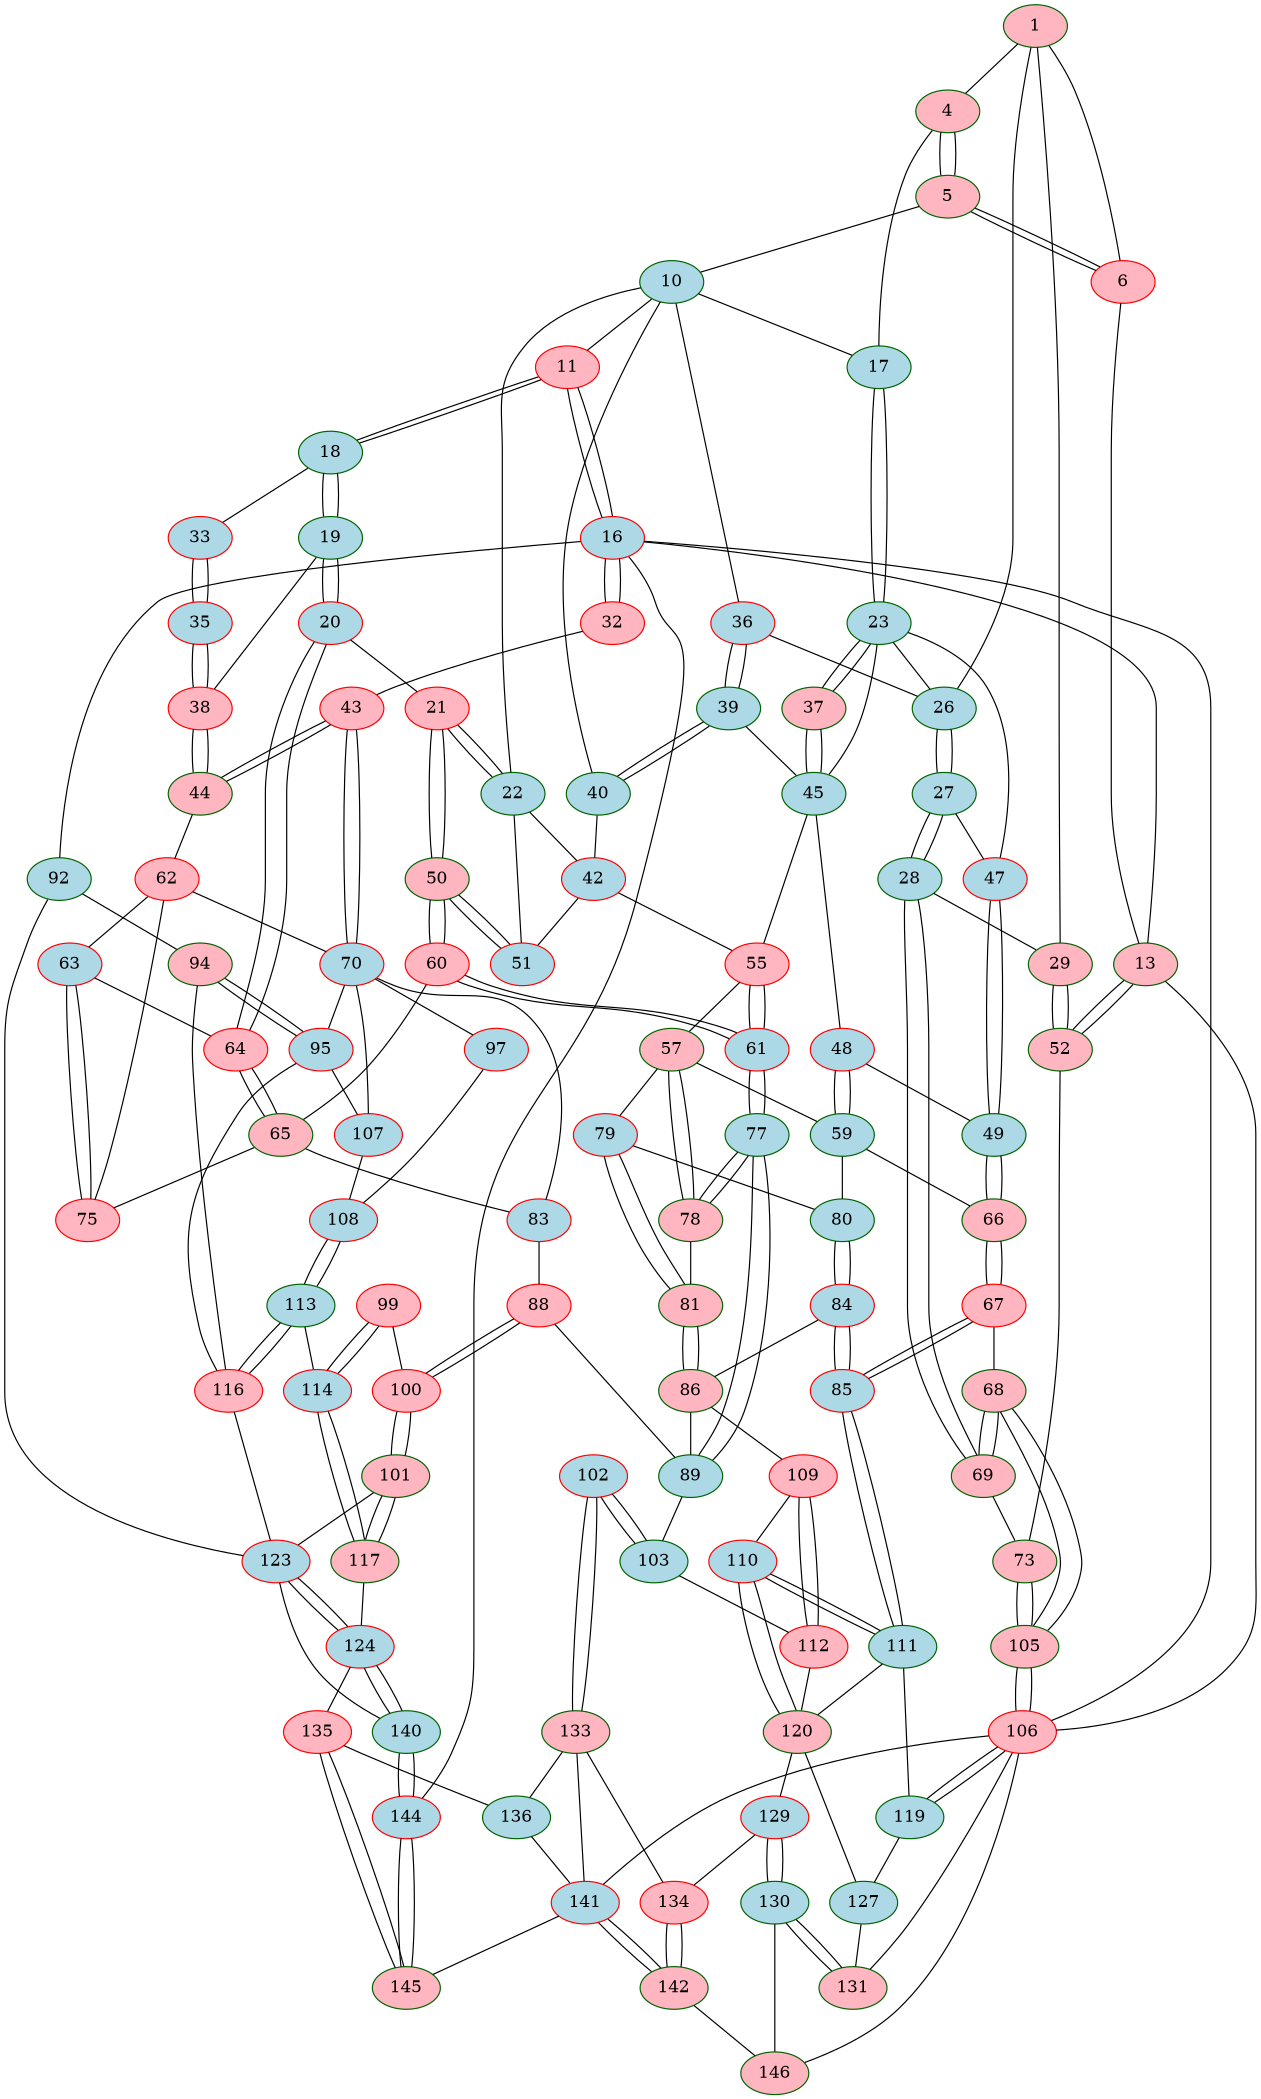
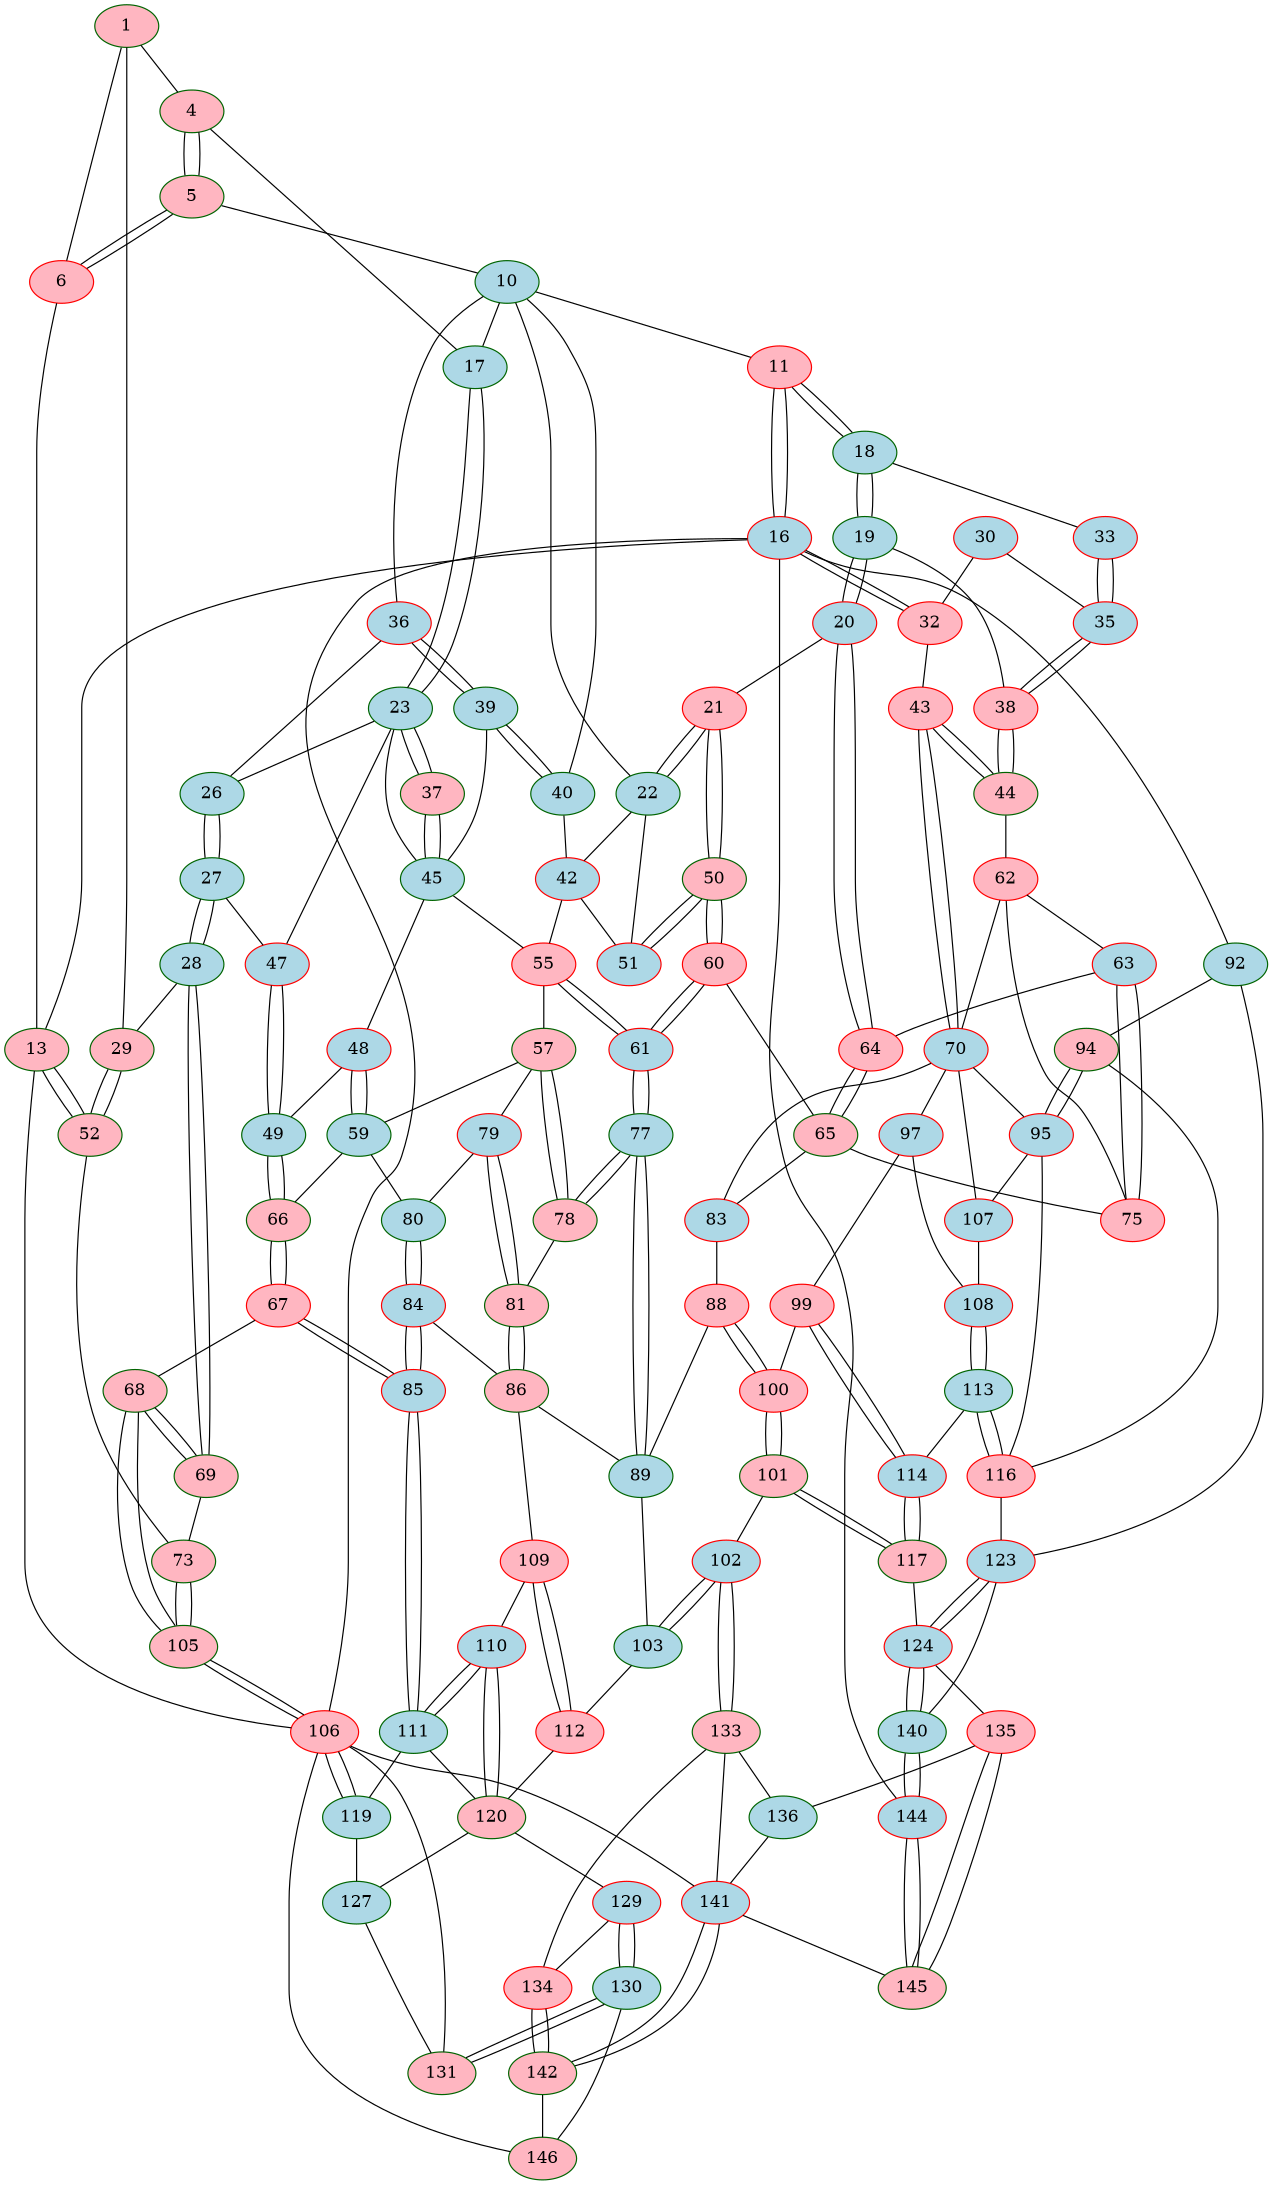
(1013, 373) -> none
none -> (986, 538)
none -> (857, 1220)
(336, 1519) -> (750, 1519)
